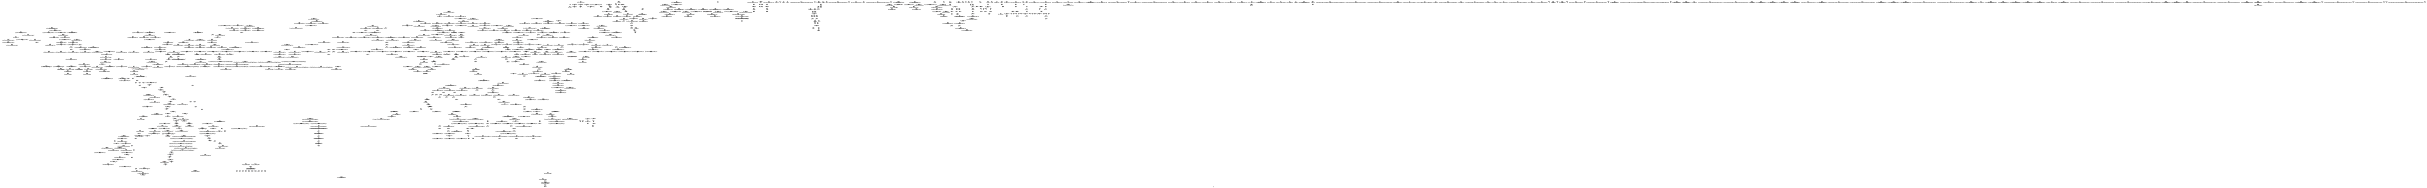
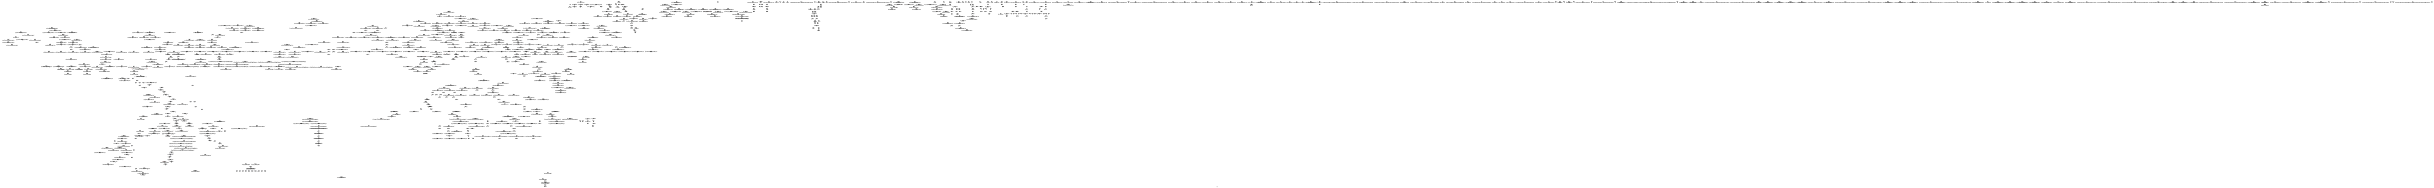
none -> (1290, 2)
